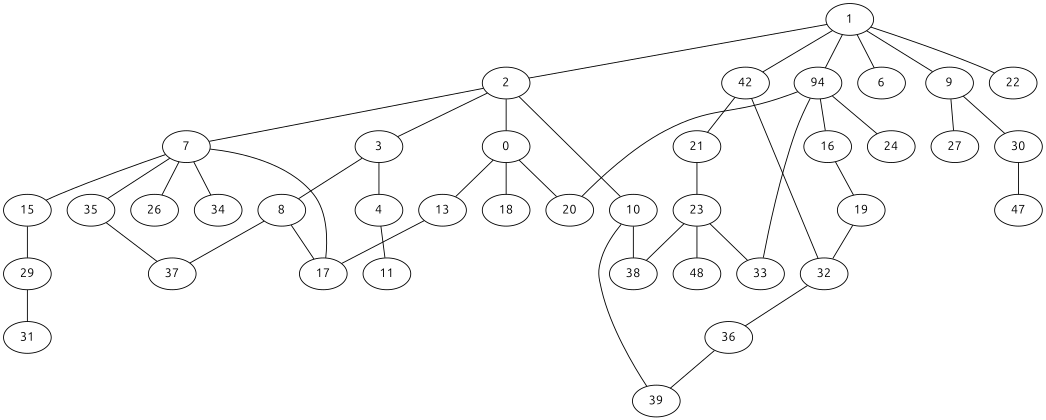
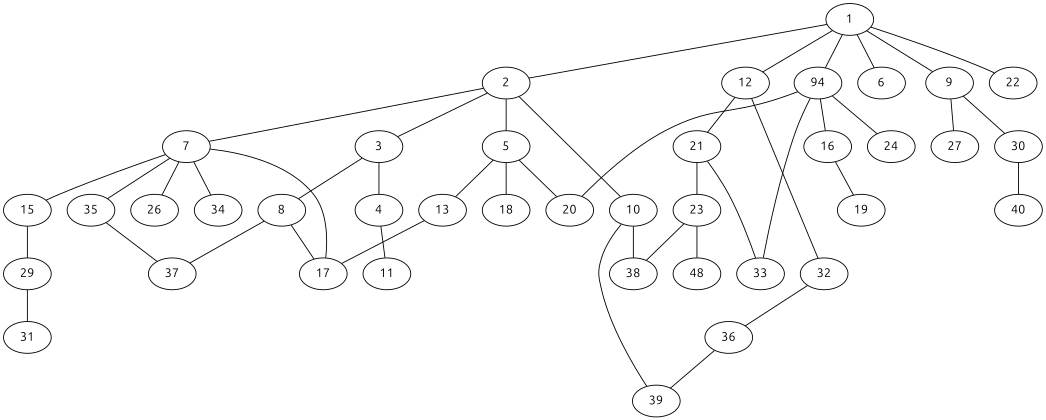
(746, 83) -> (746, 83)
(506, 147) -> (506, 147)
(1018, 210) -> (1018, 210)
(729, 242) -> (735, 208)
(843, 242) -> none
